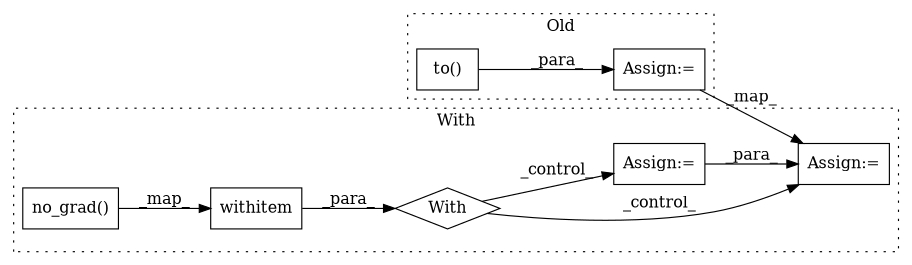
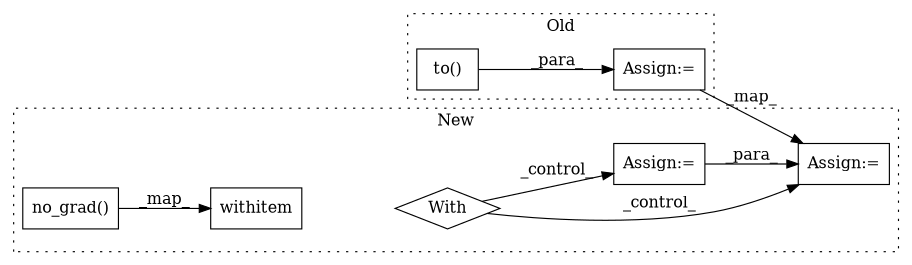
(456, 121) -> (456, 121)
(343, 208) -> none
